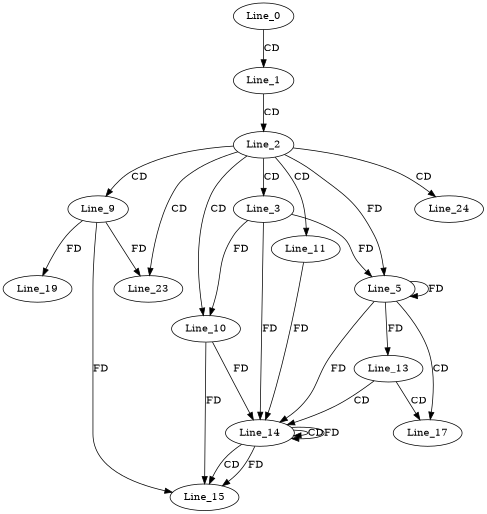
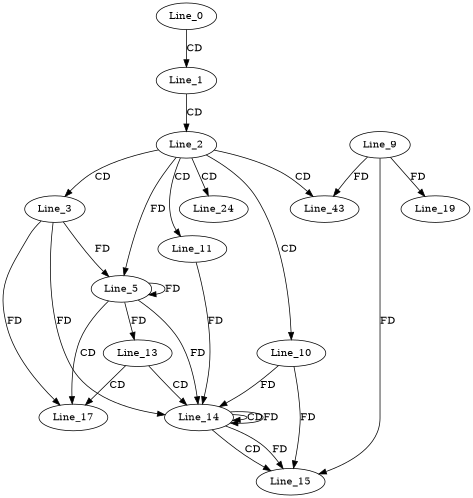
(167, 157) -> none
(222, 261) -> (4, 313)
(148, 289) -> (325, 209)
